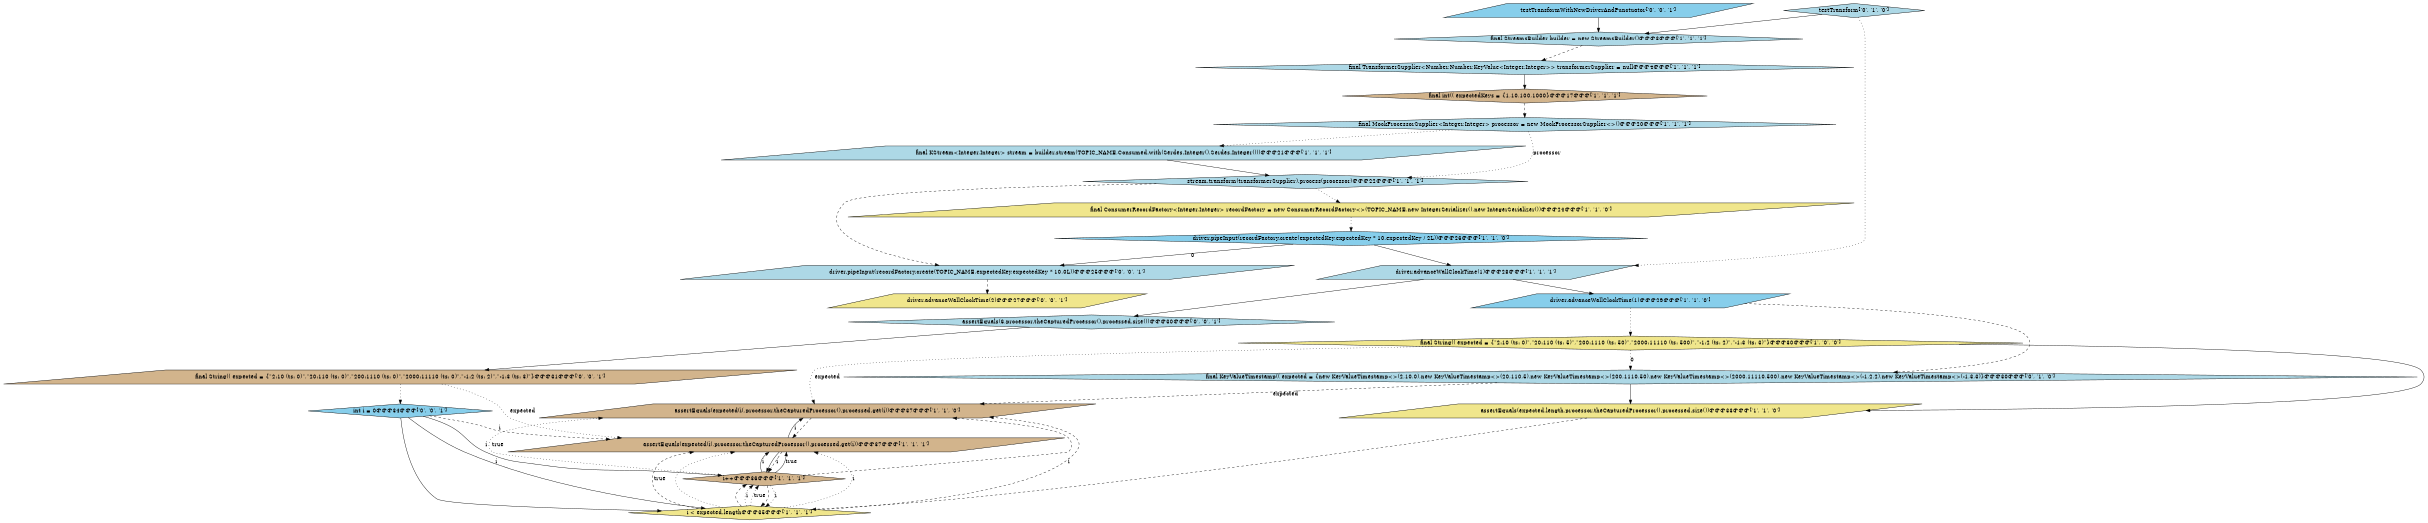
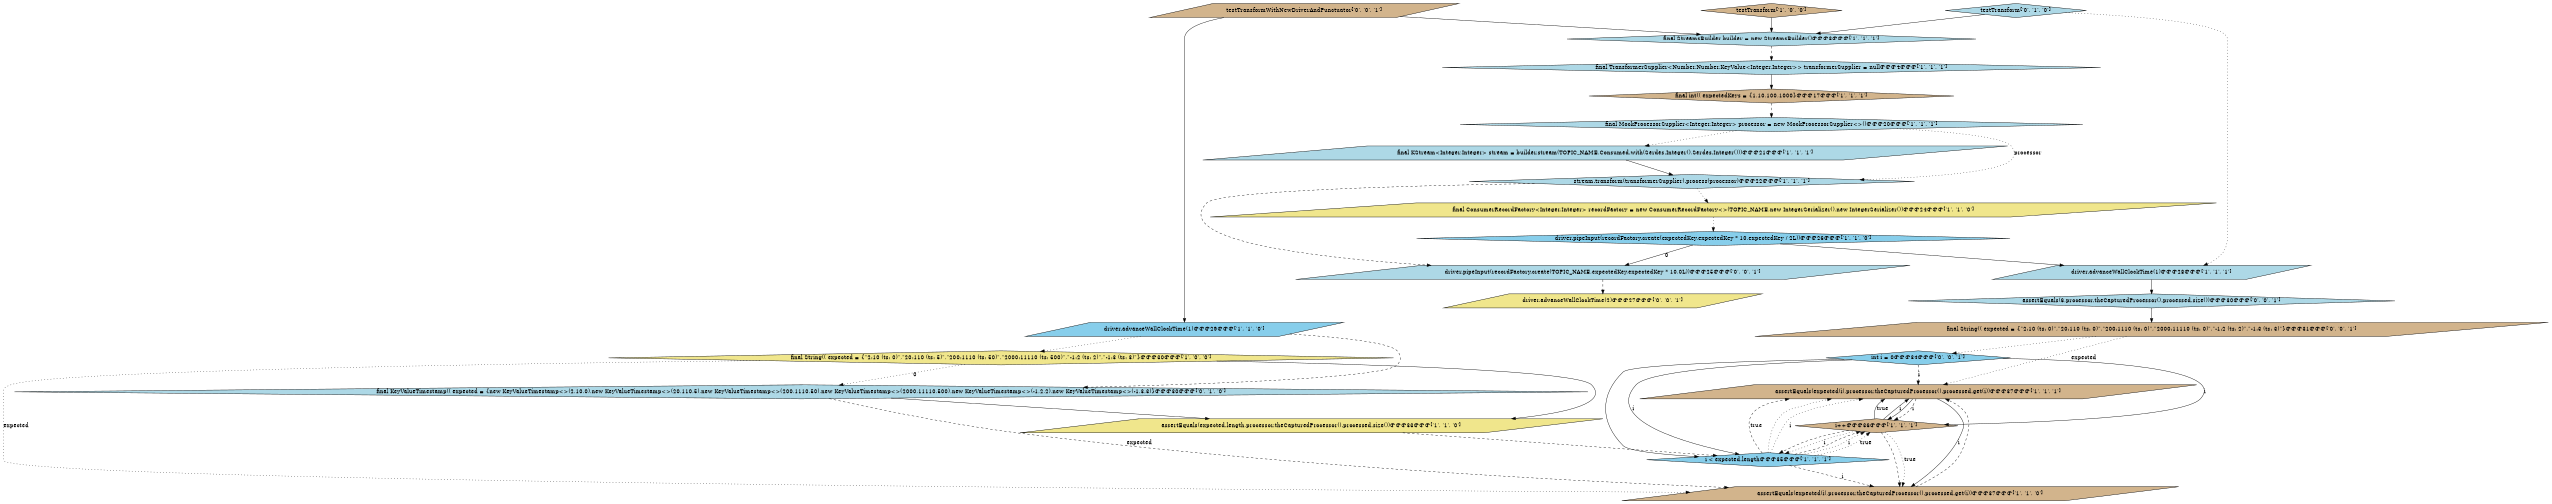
(1598, 11) -> (1304, 11)
none -> (1771, 11)
(1551, 286) -> (1184, 155)
(750, 513) -> (1768, 460)
